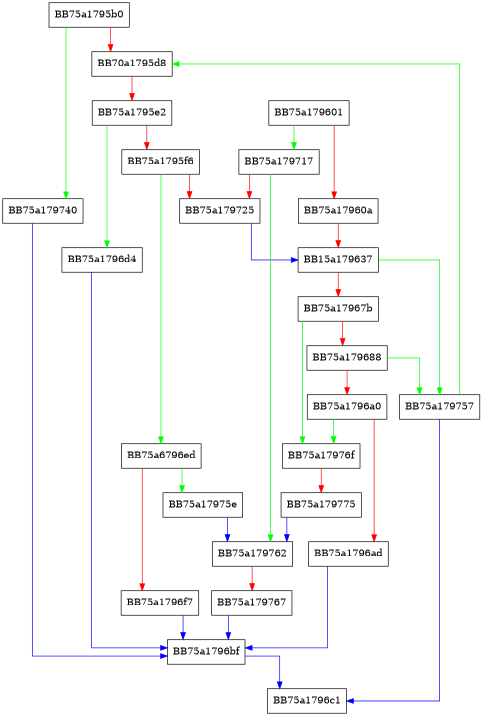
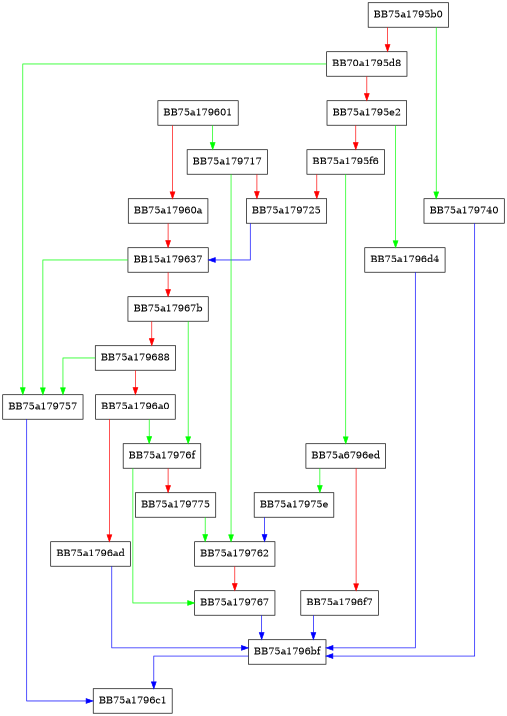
(460, 89) -> (23, 74)
(287, 526) -> (205, 526)
none -> (133, 563)
